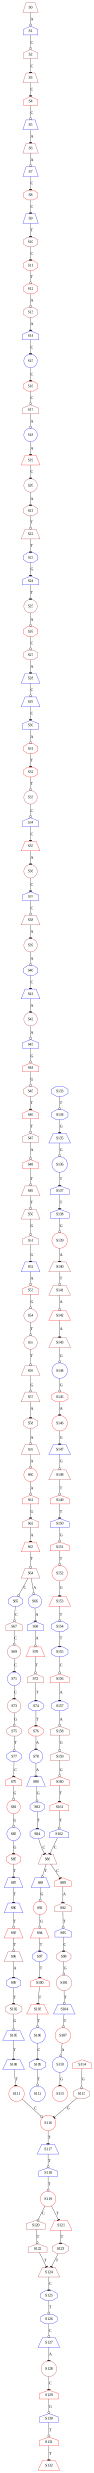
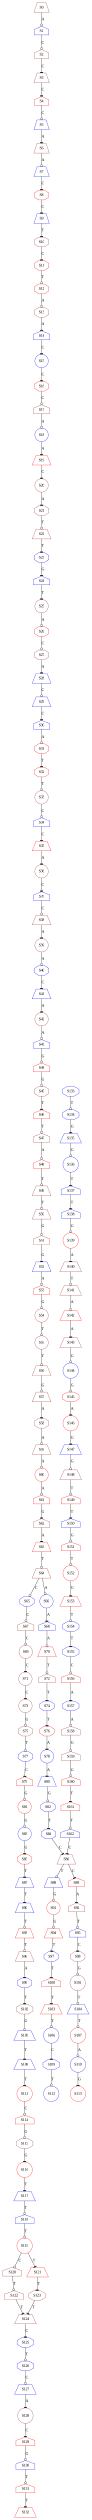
(14, 1679) -> (25, 1679)
(32, 2108) -> (25, 2107)
